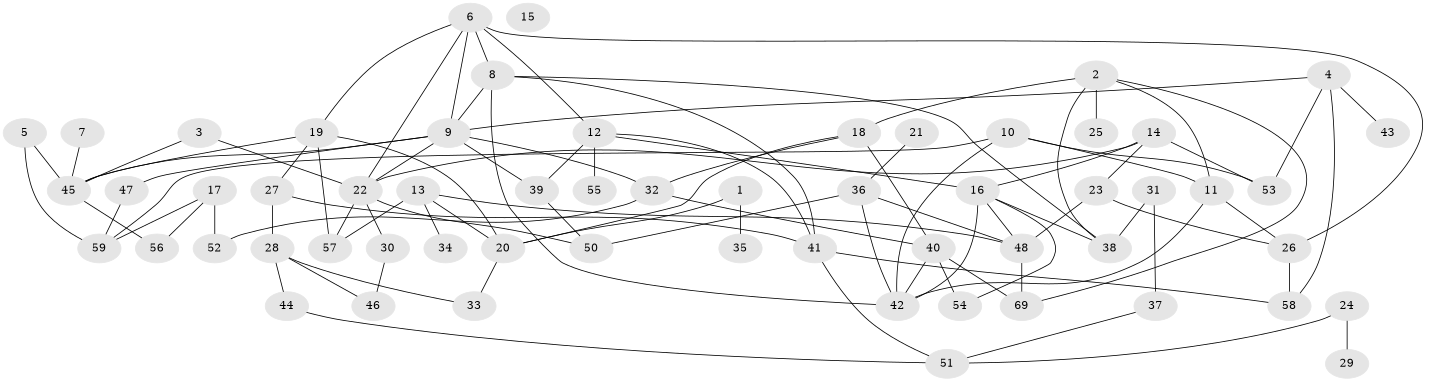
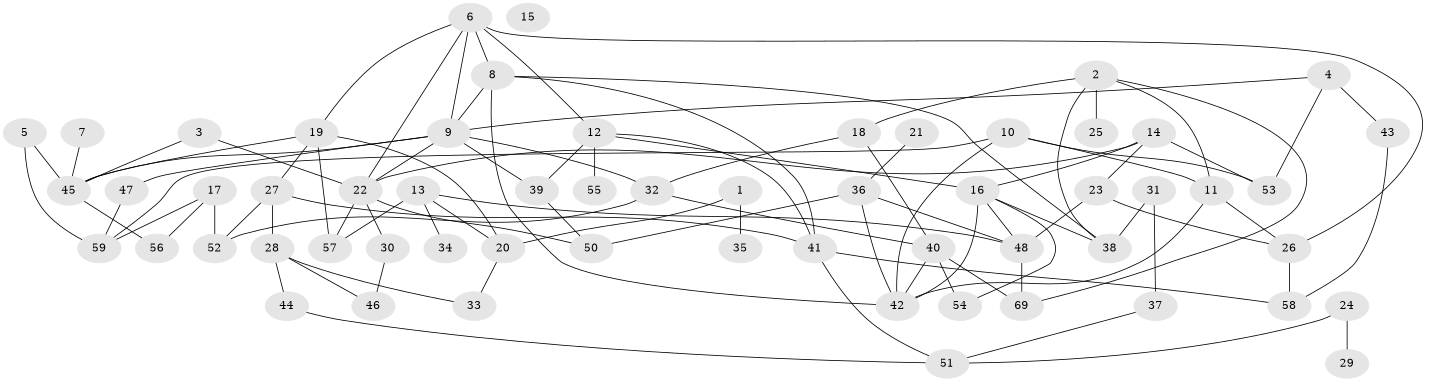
(1333, 195) -> (1370, 236)
(693, 196) -> none
none -> (244, 219)
